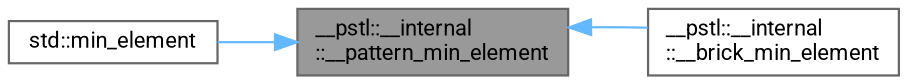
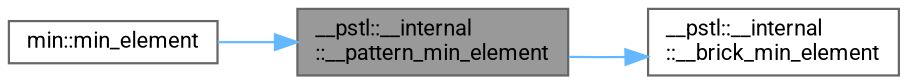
(620, 27) -> (597, 57)
(113, 42) -> (113, 42)
